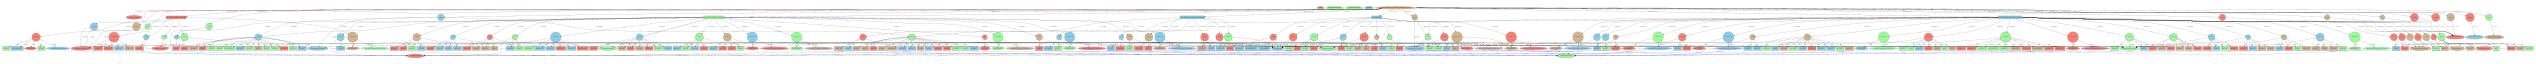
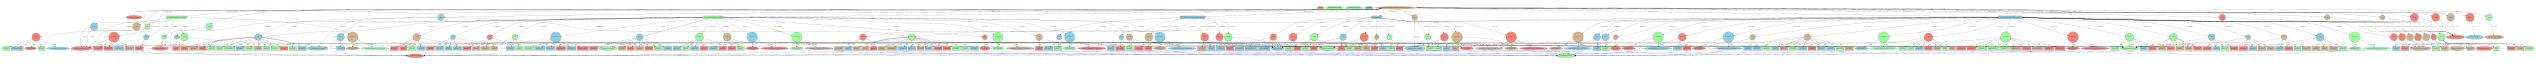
(176, 17) -> (176, 17)
